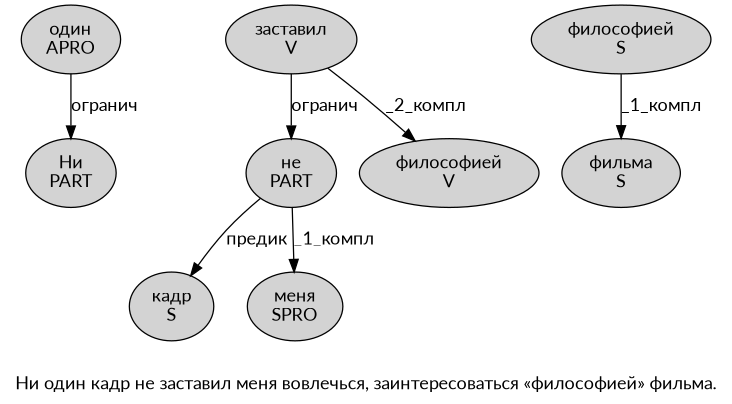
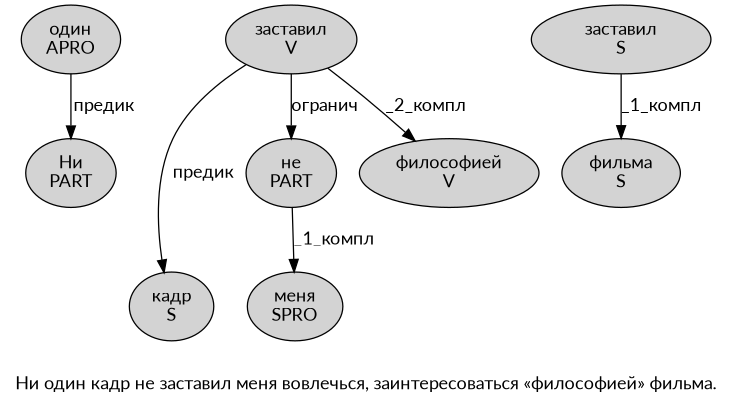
(621, 39) -> (621, 39)
(105, 106) -> (105, 106)
(227, 230) -> (170, 147)
